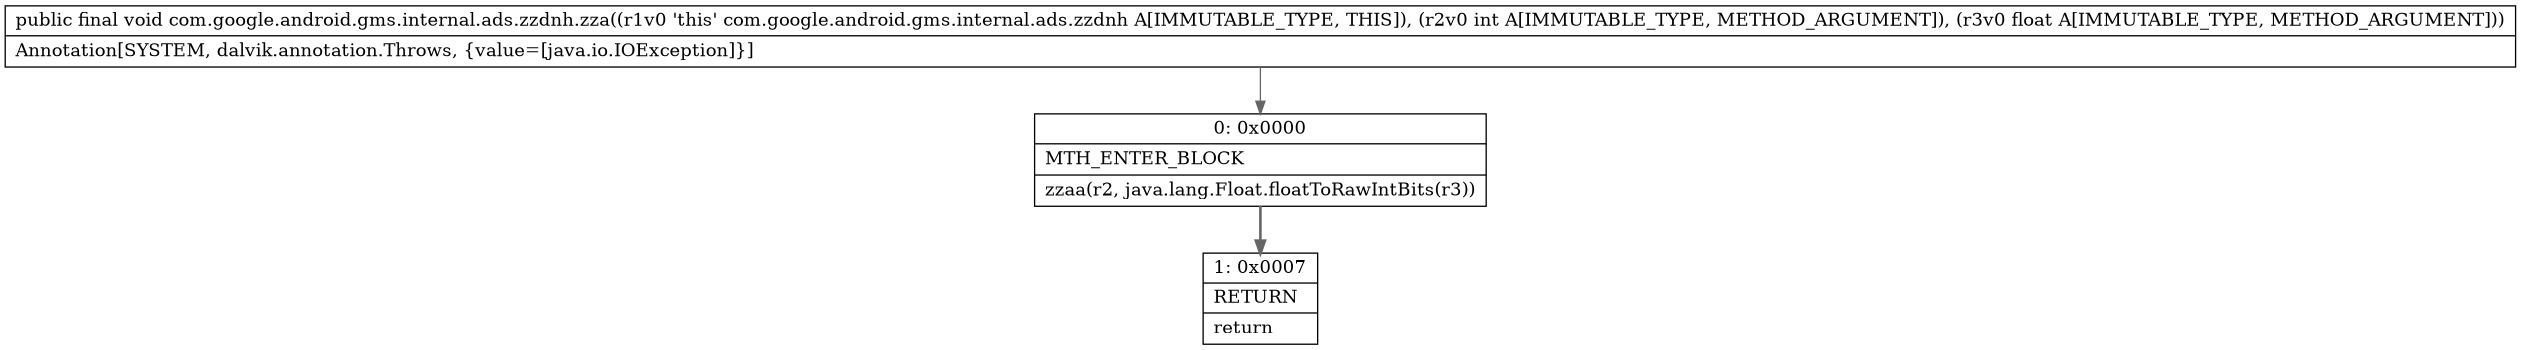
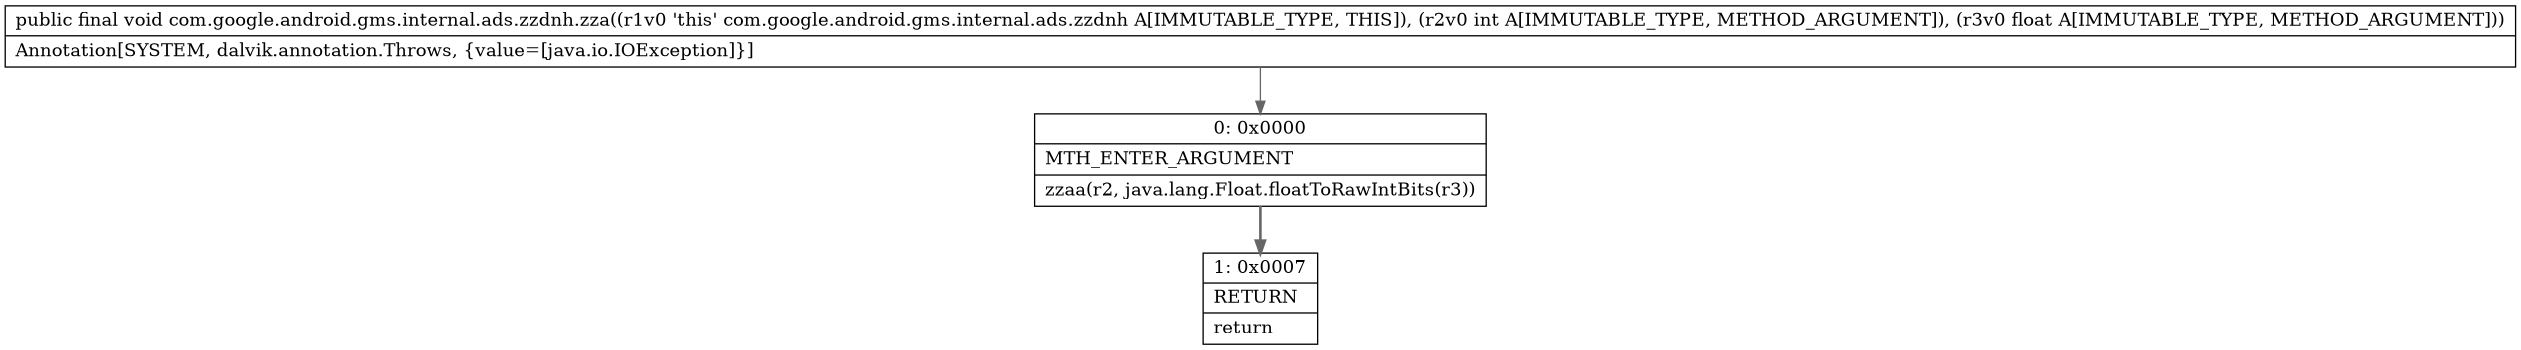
(1145, 159) -> (1169, 159)
